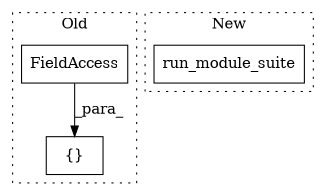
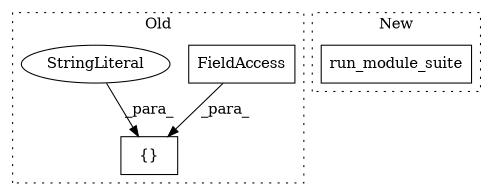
none -> (96, 64)
